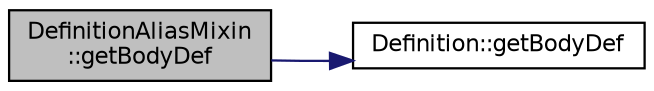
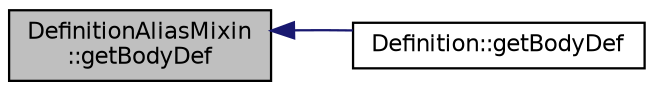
(301, 61) -> (324, 30)
